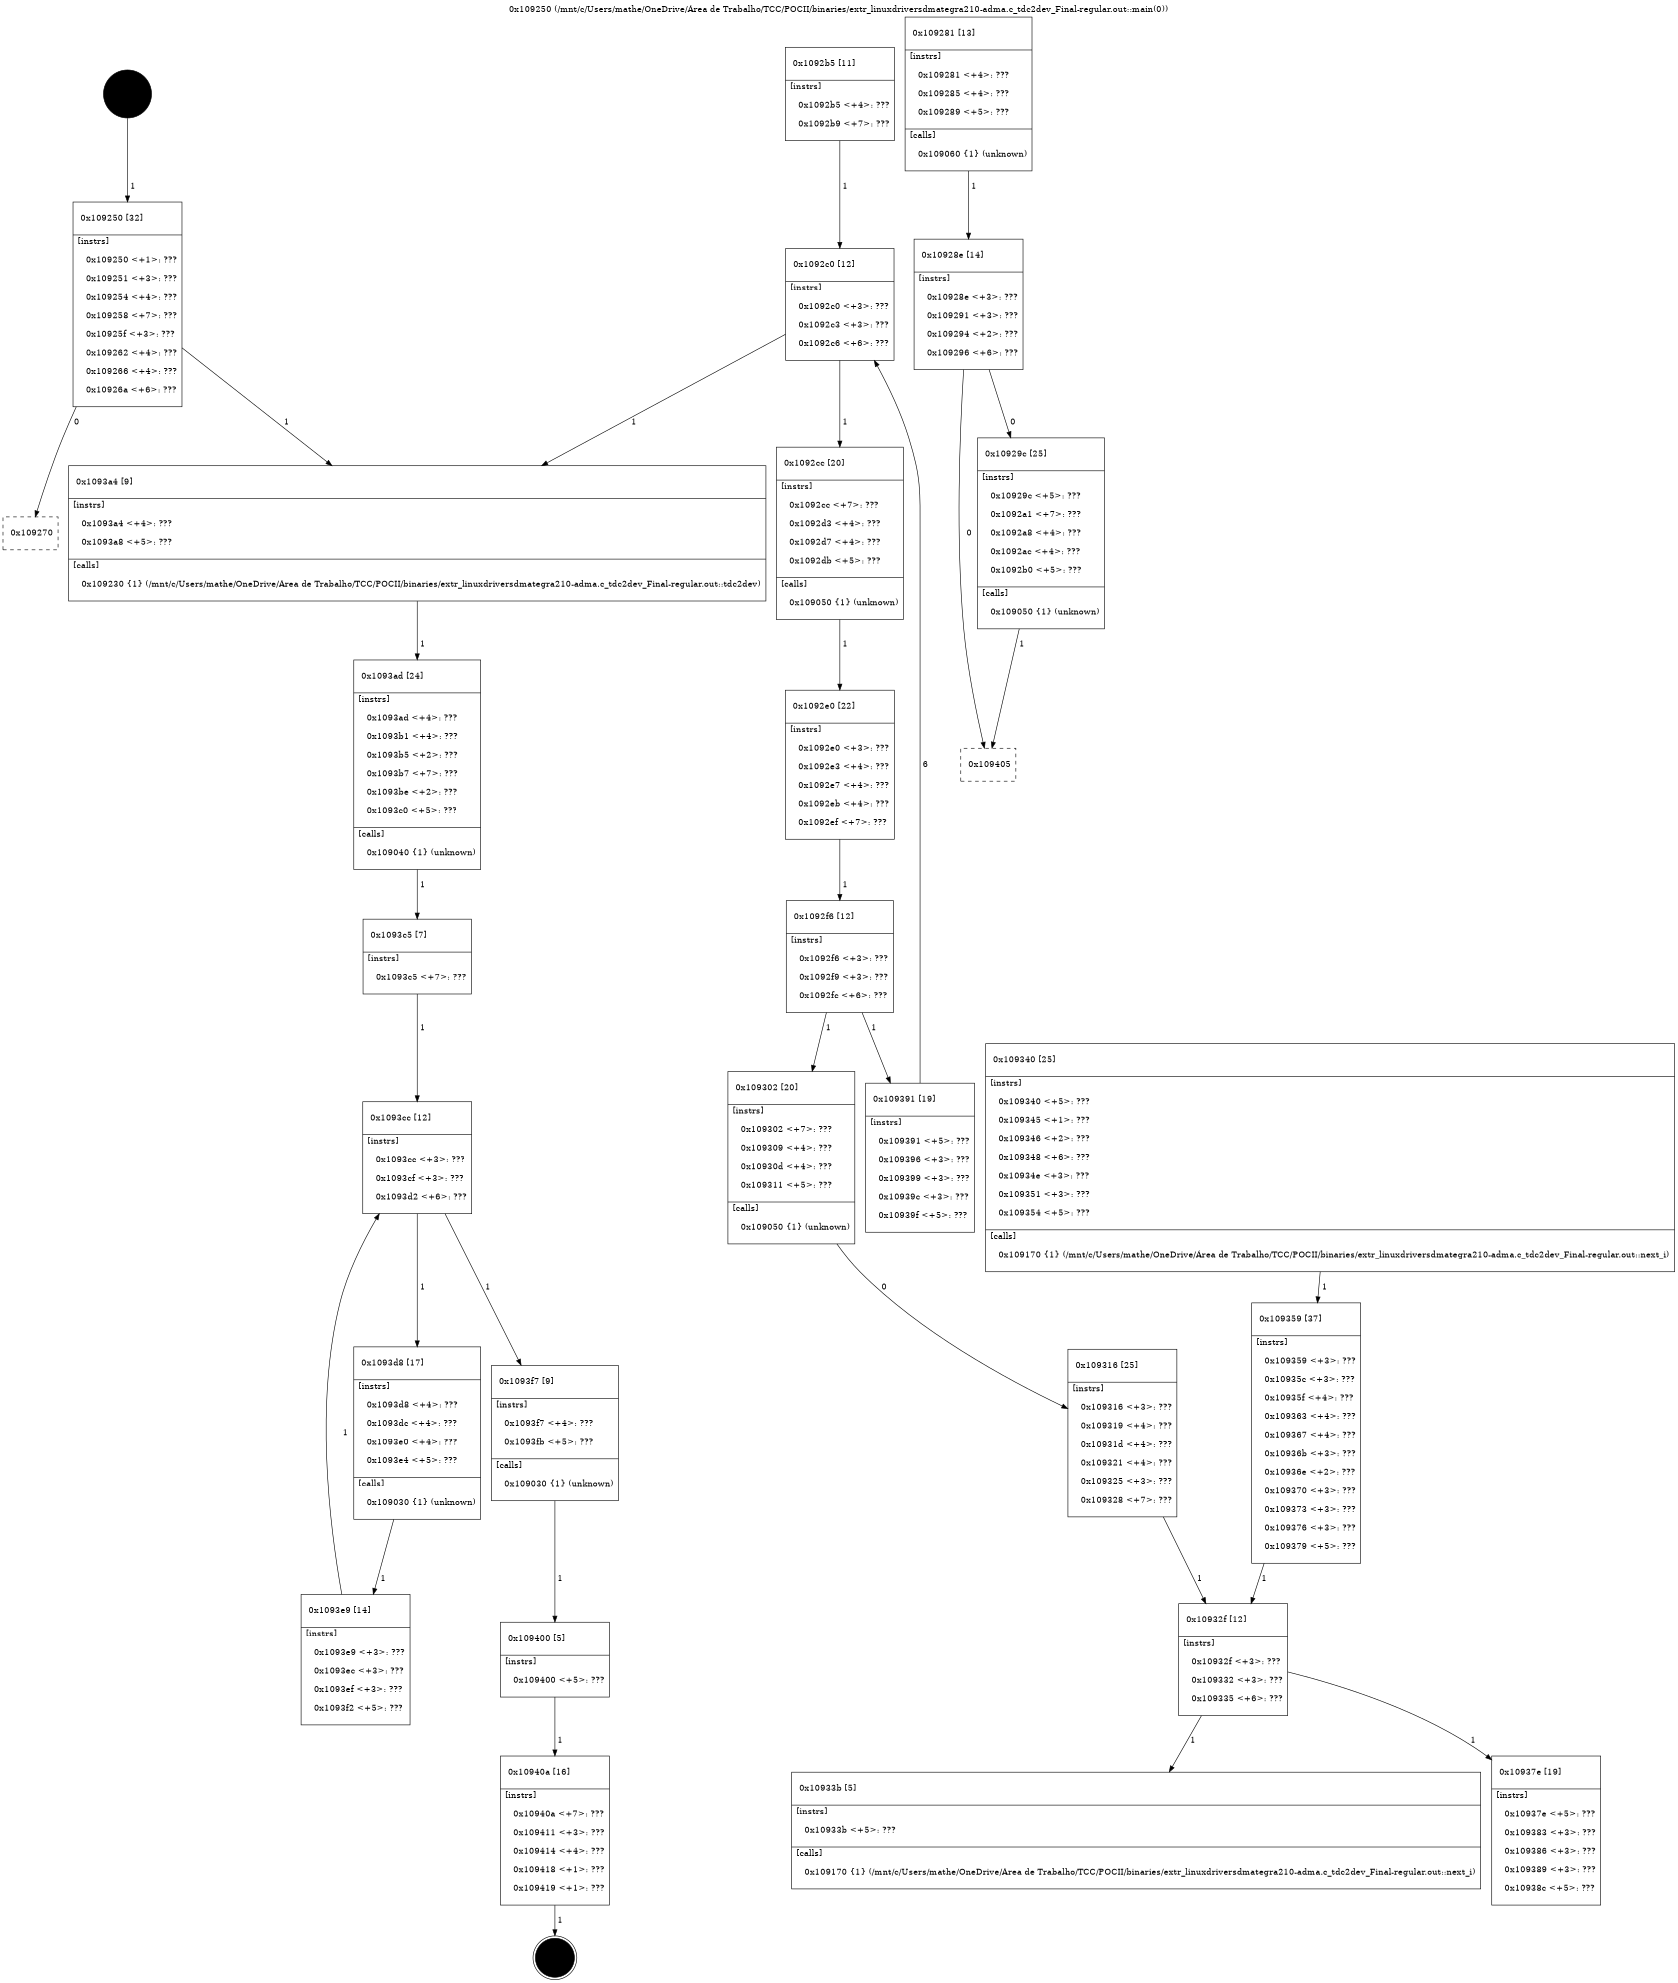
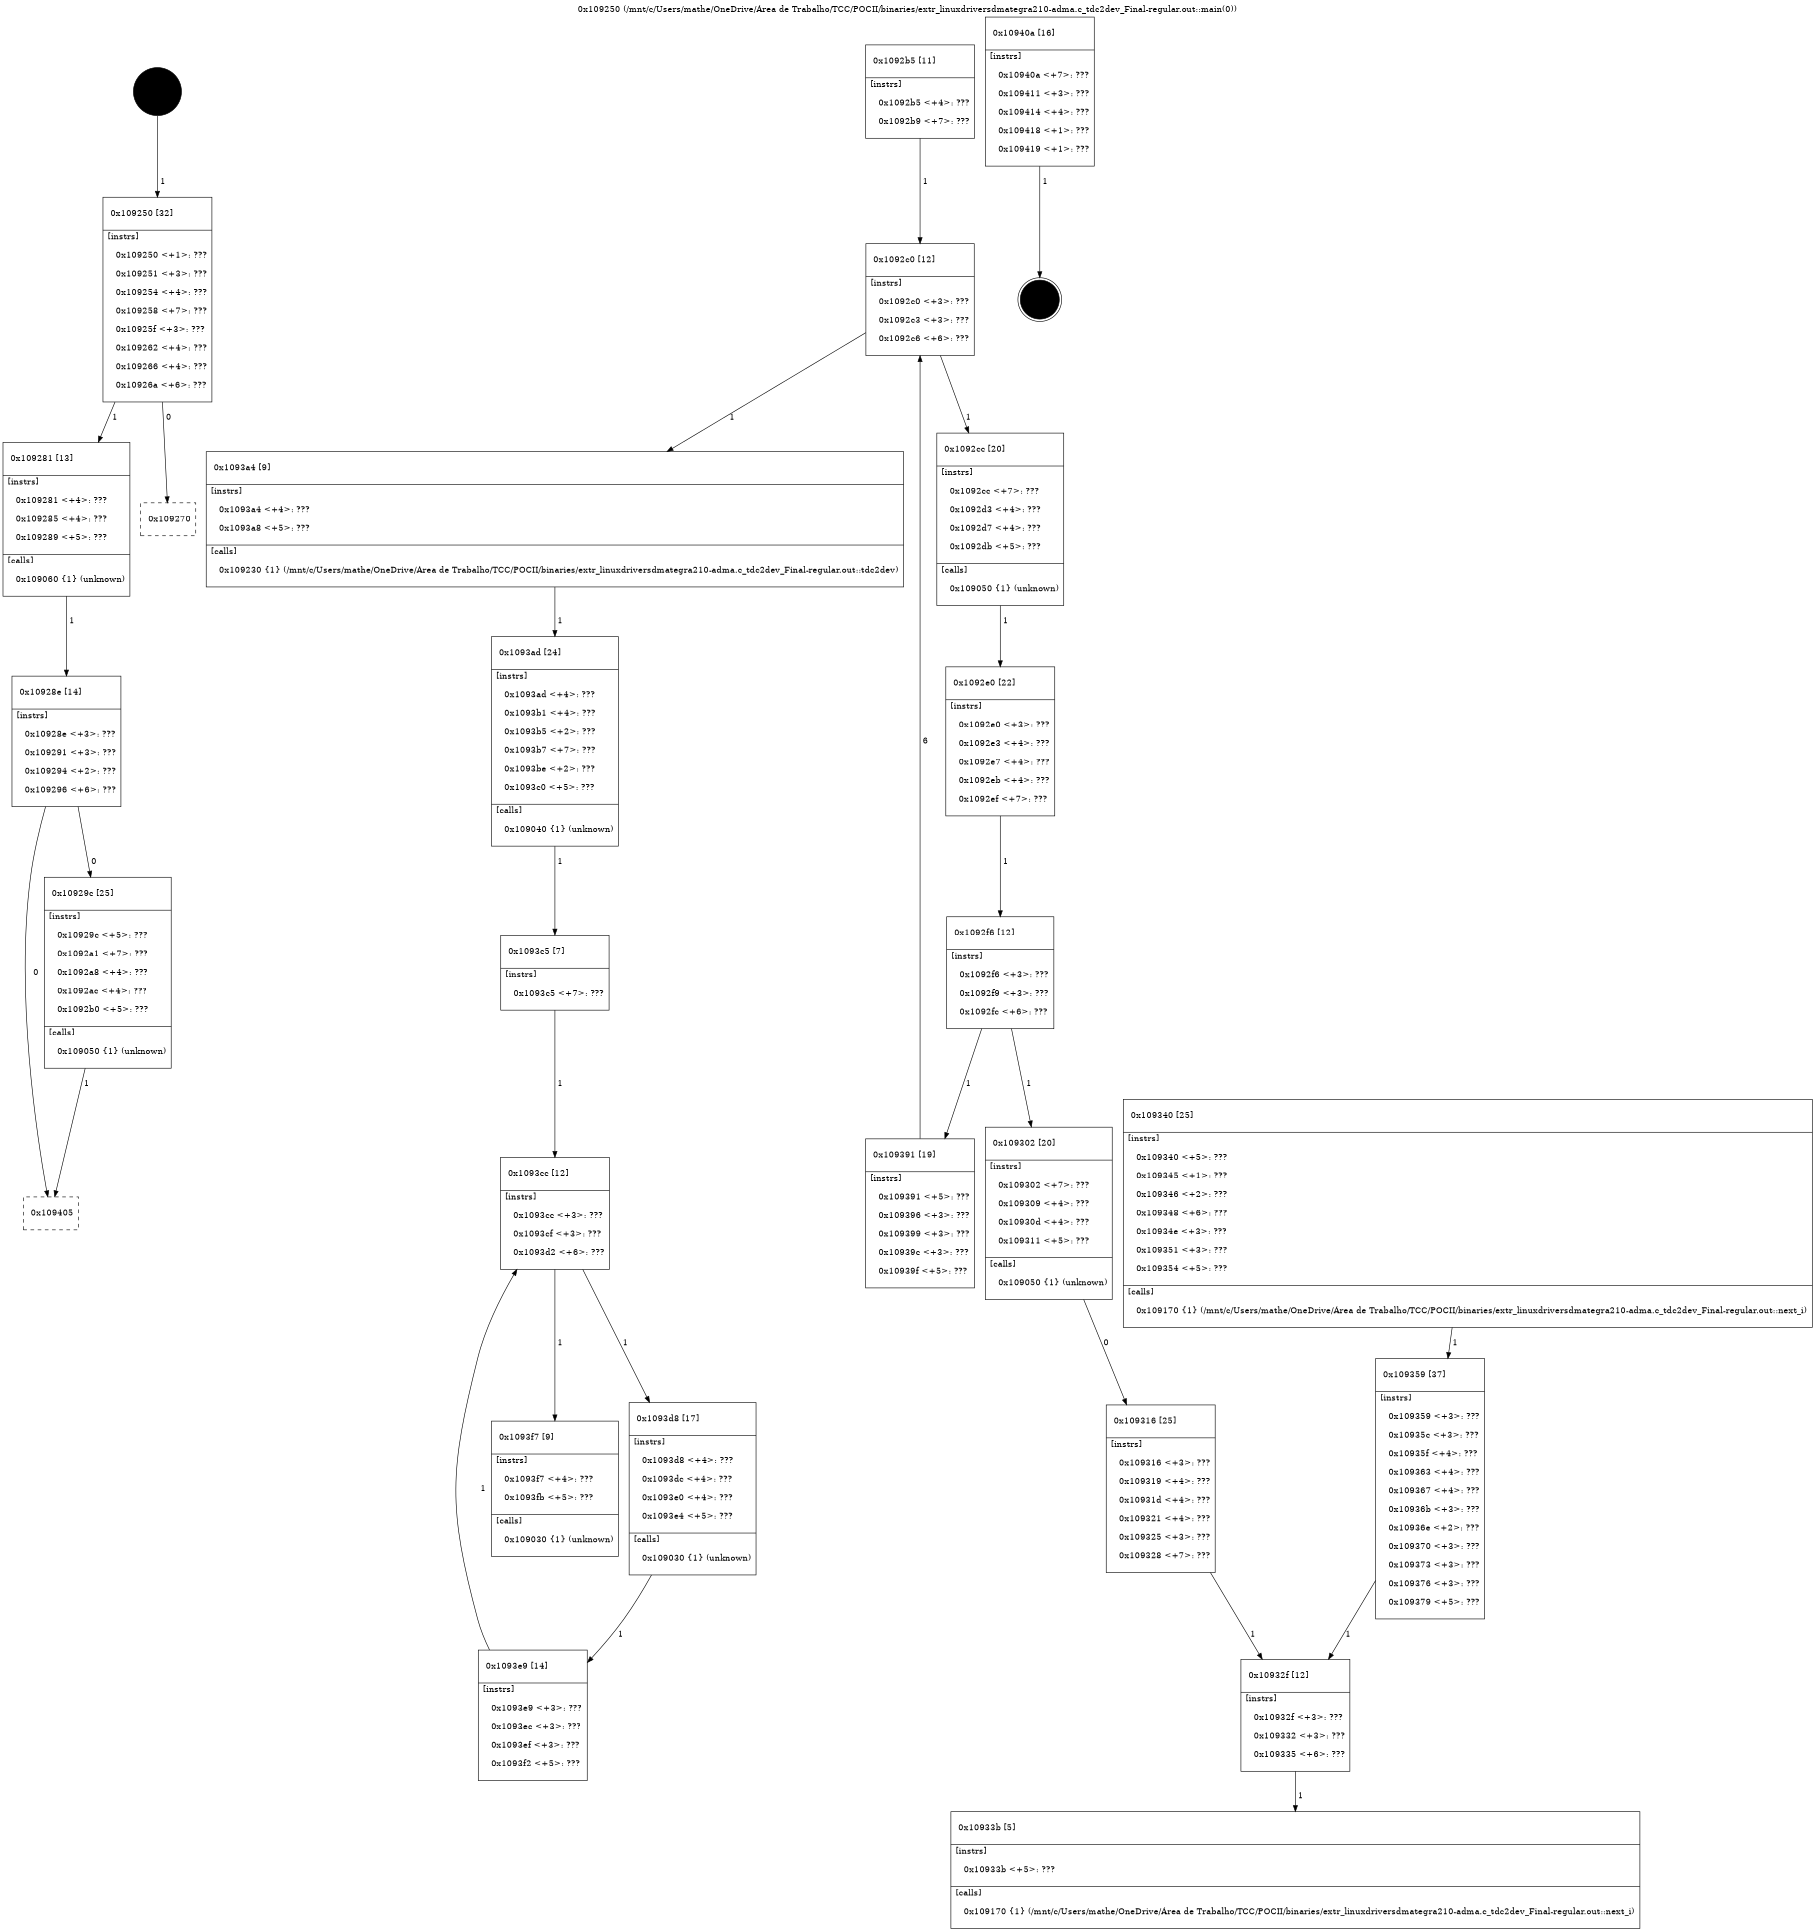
(255, 405) -> (108, 419)
(555, 1660) -> none
(1546, 1831) -> none
